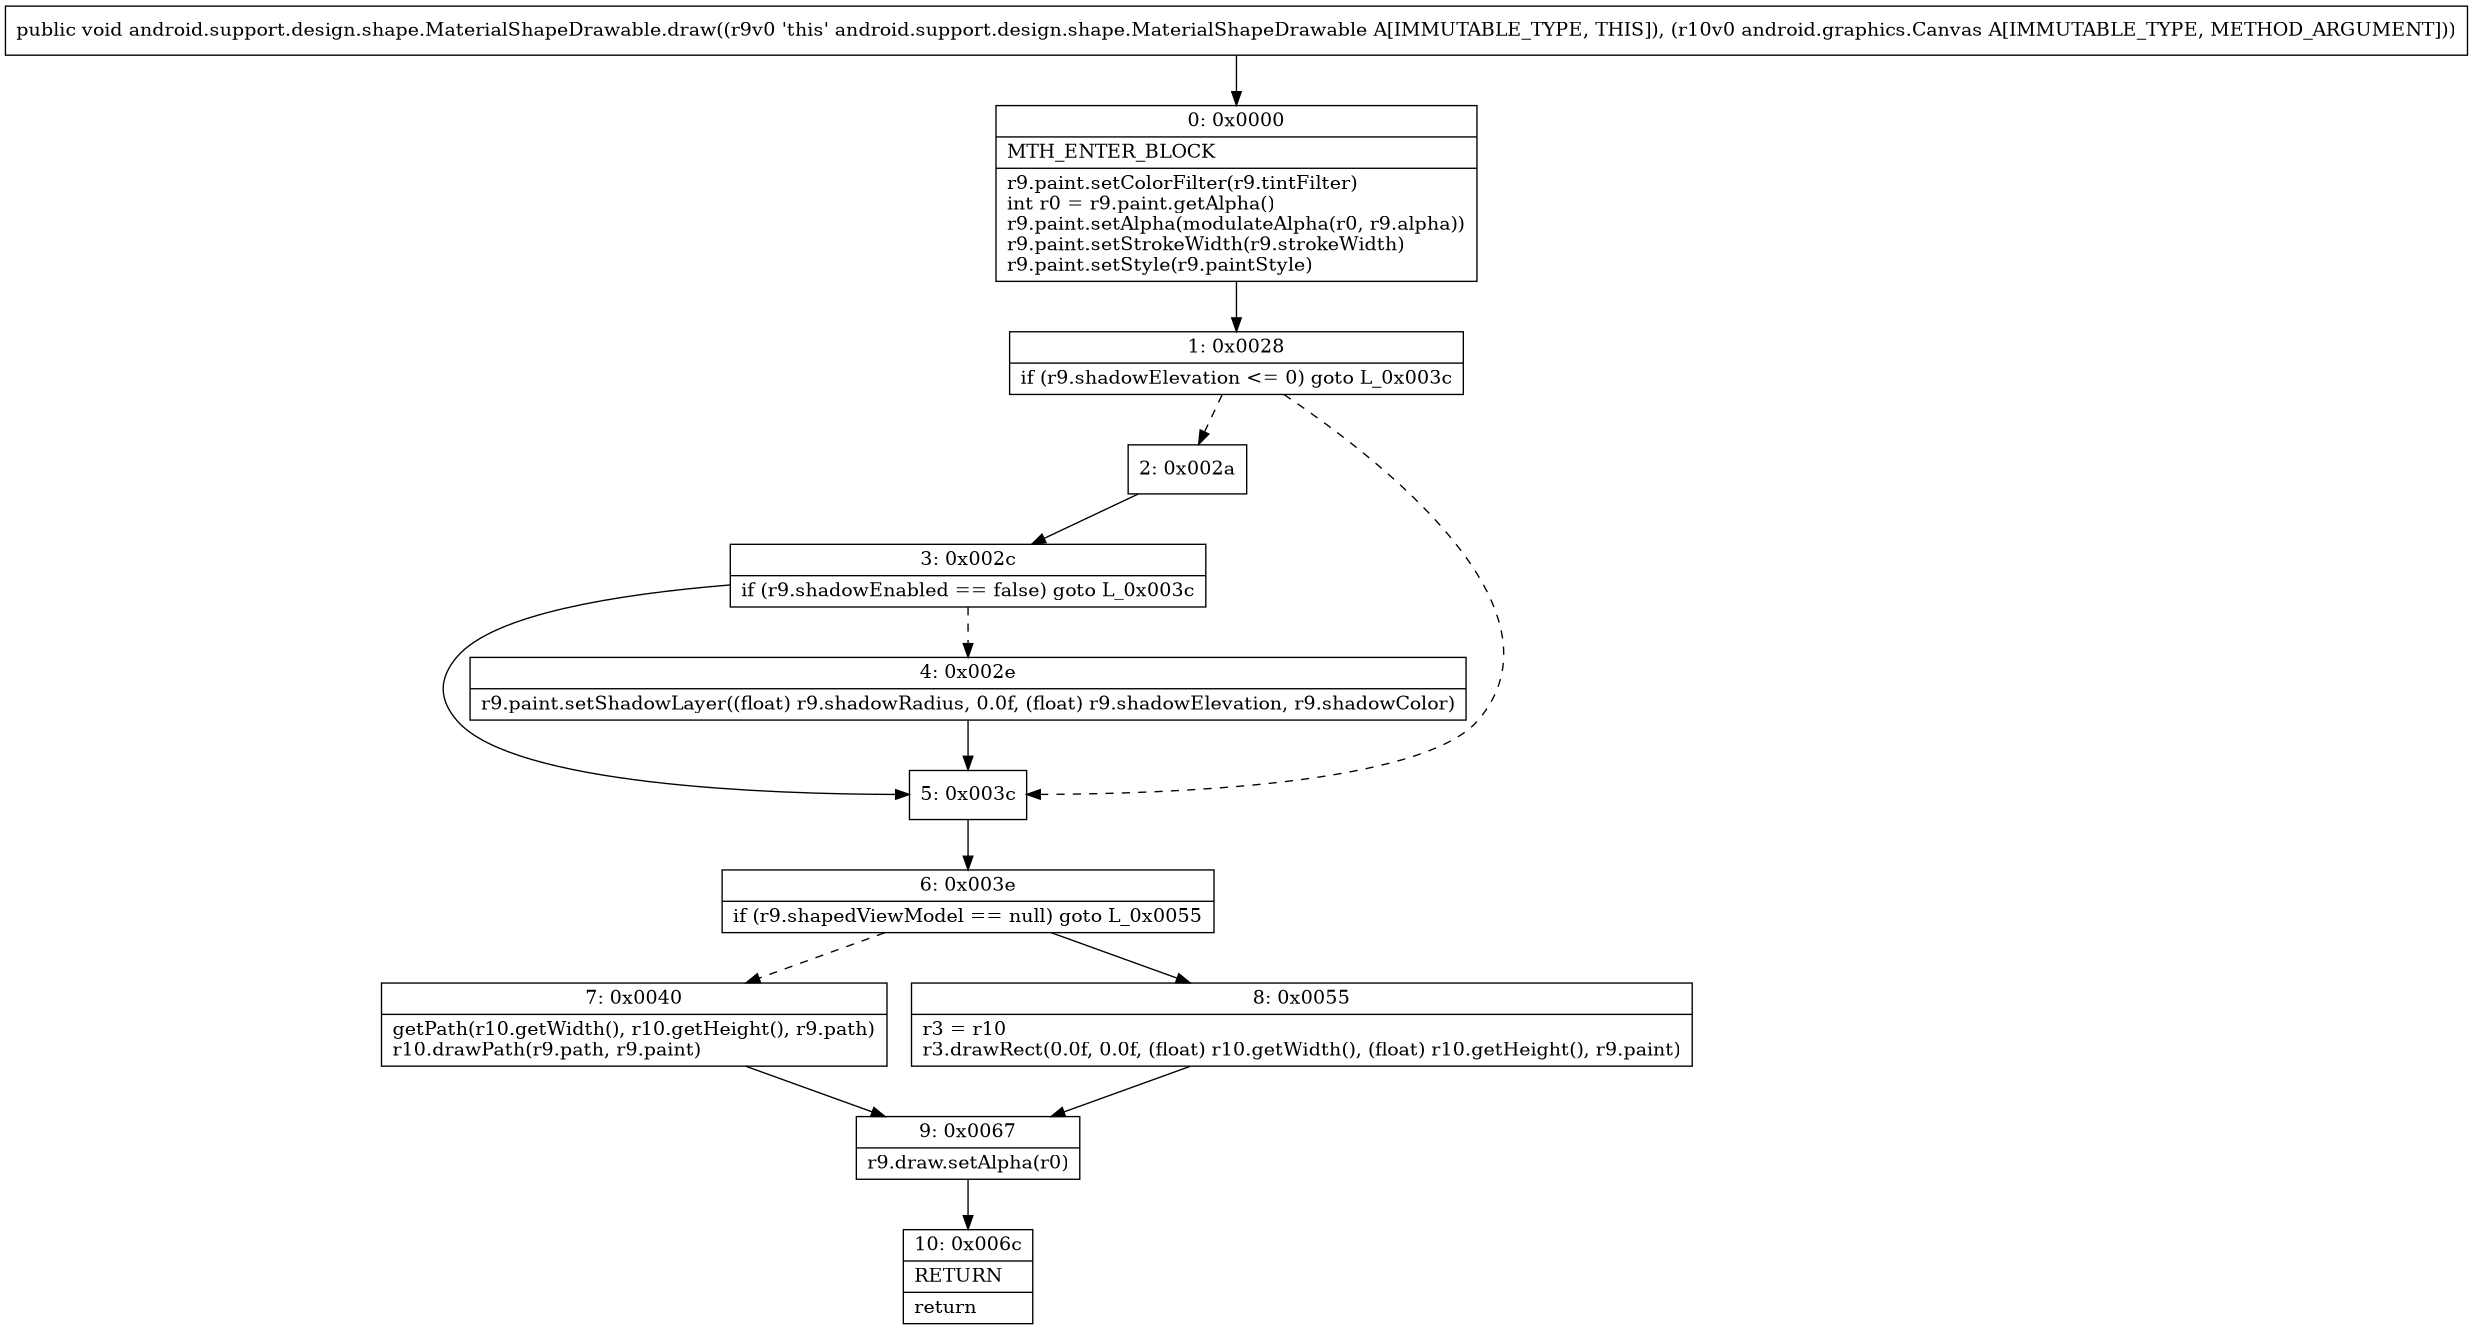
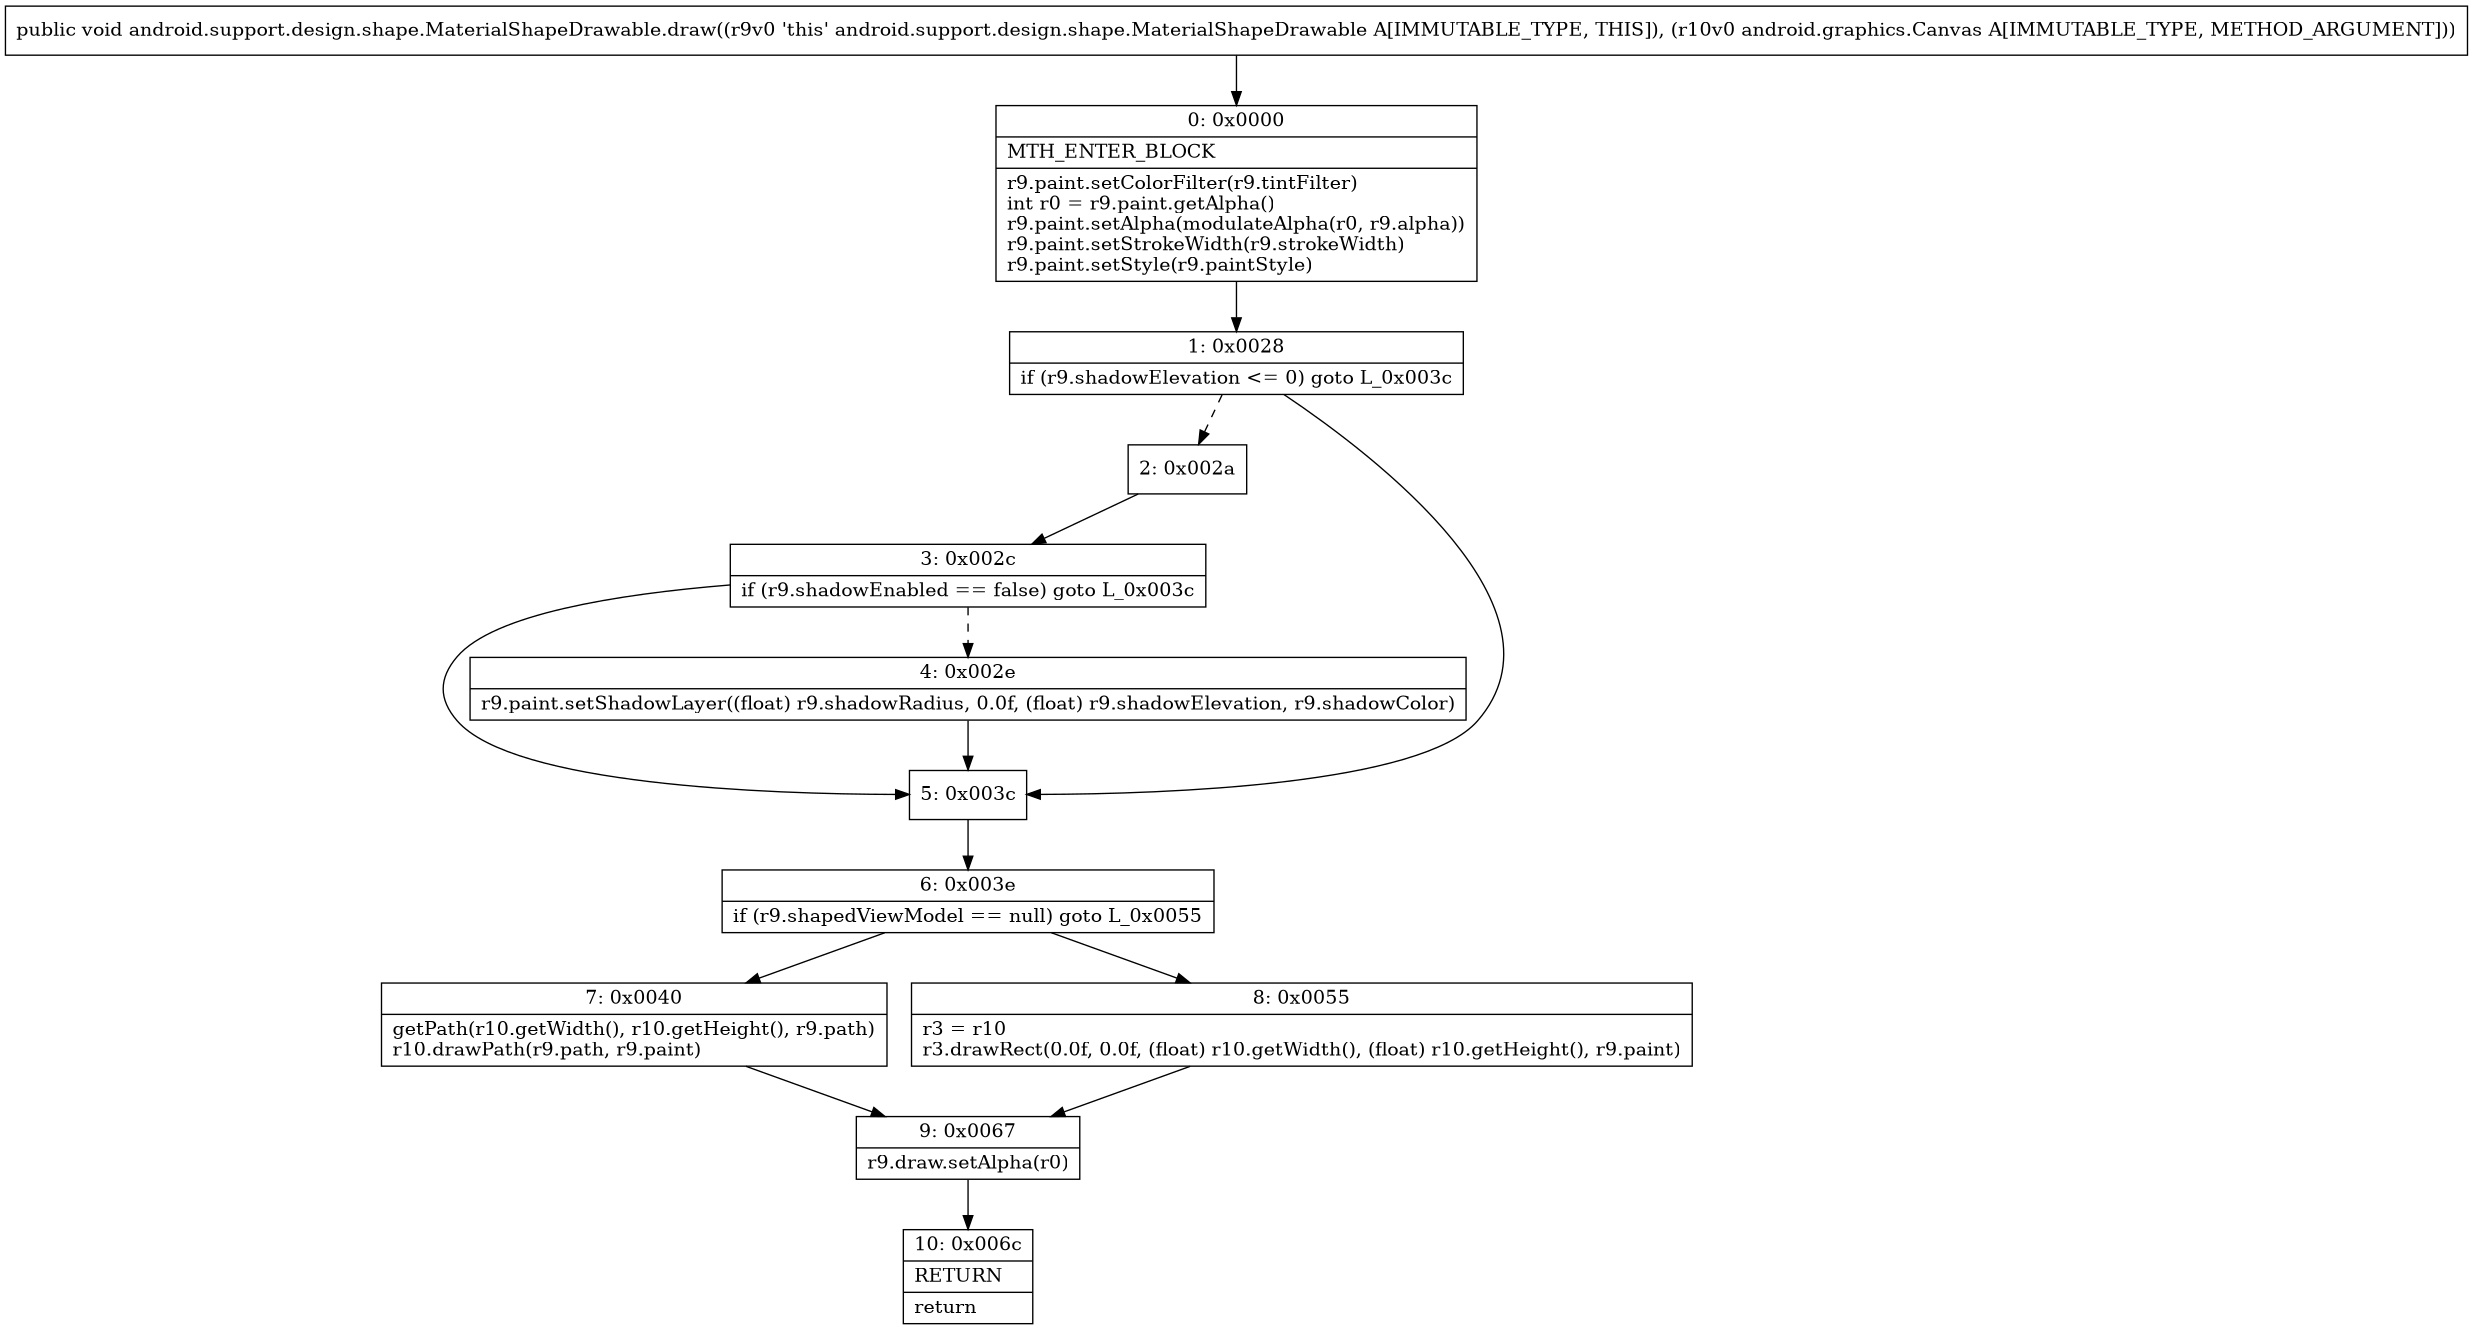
(1467, 729) -> (1467, 729)
(822, 955) -> (822, 955)
